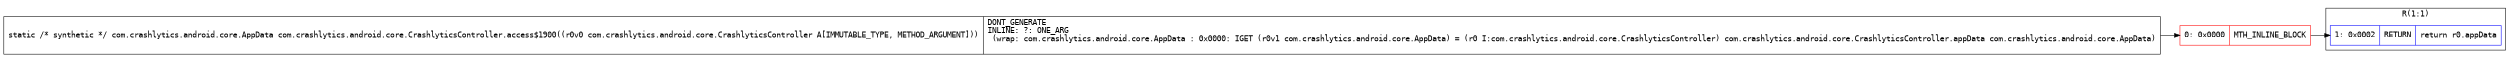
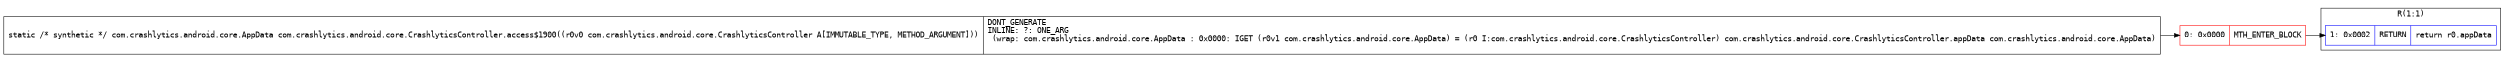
(2270, 35) -> (2268, 35)
